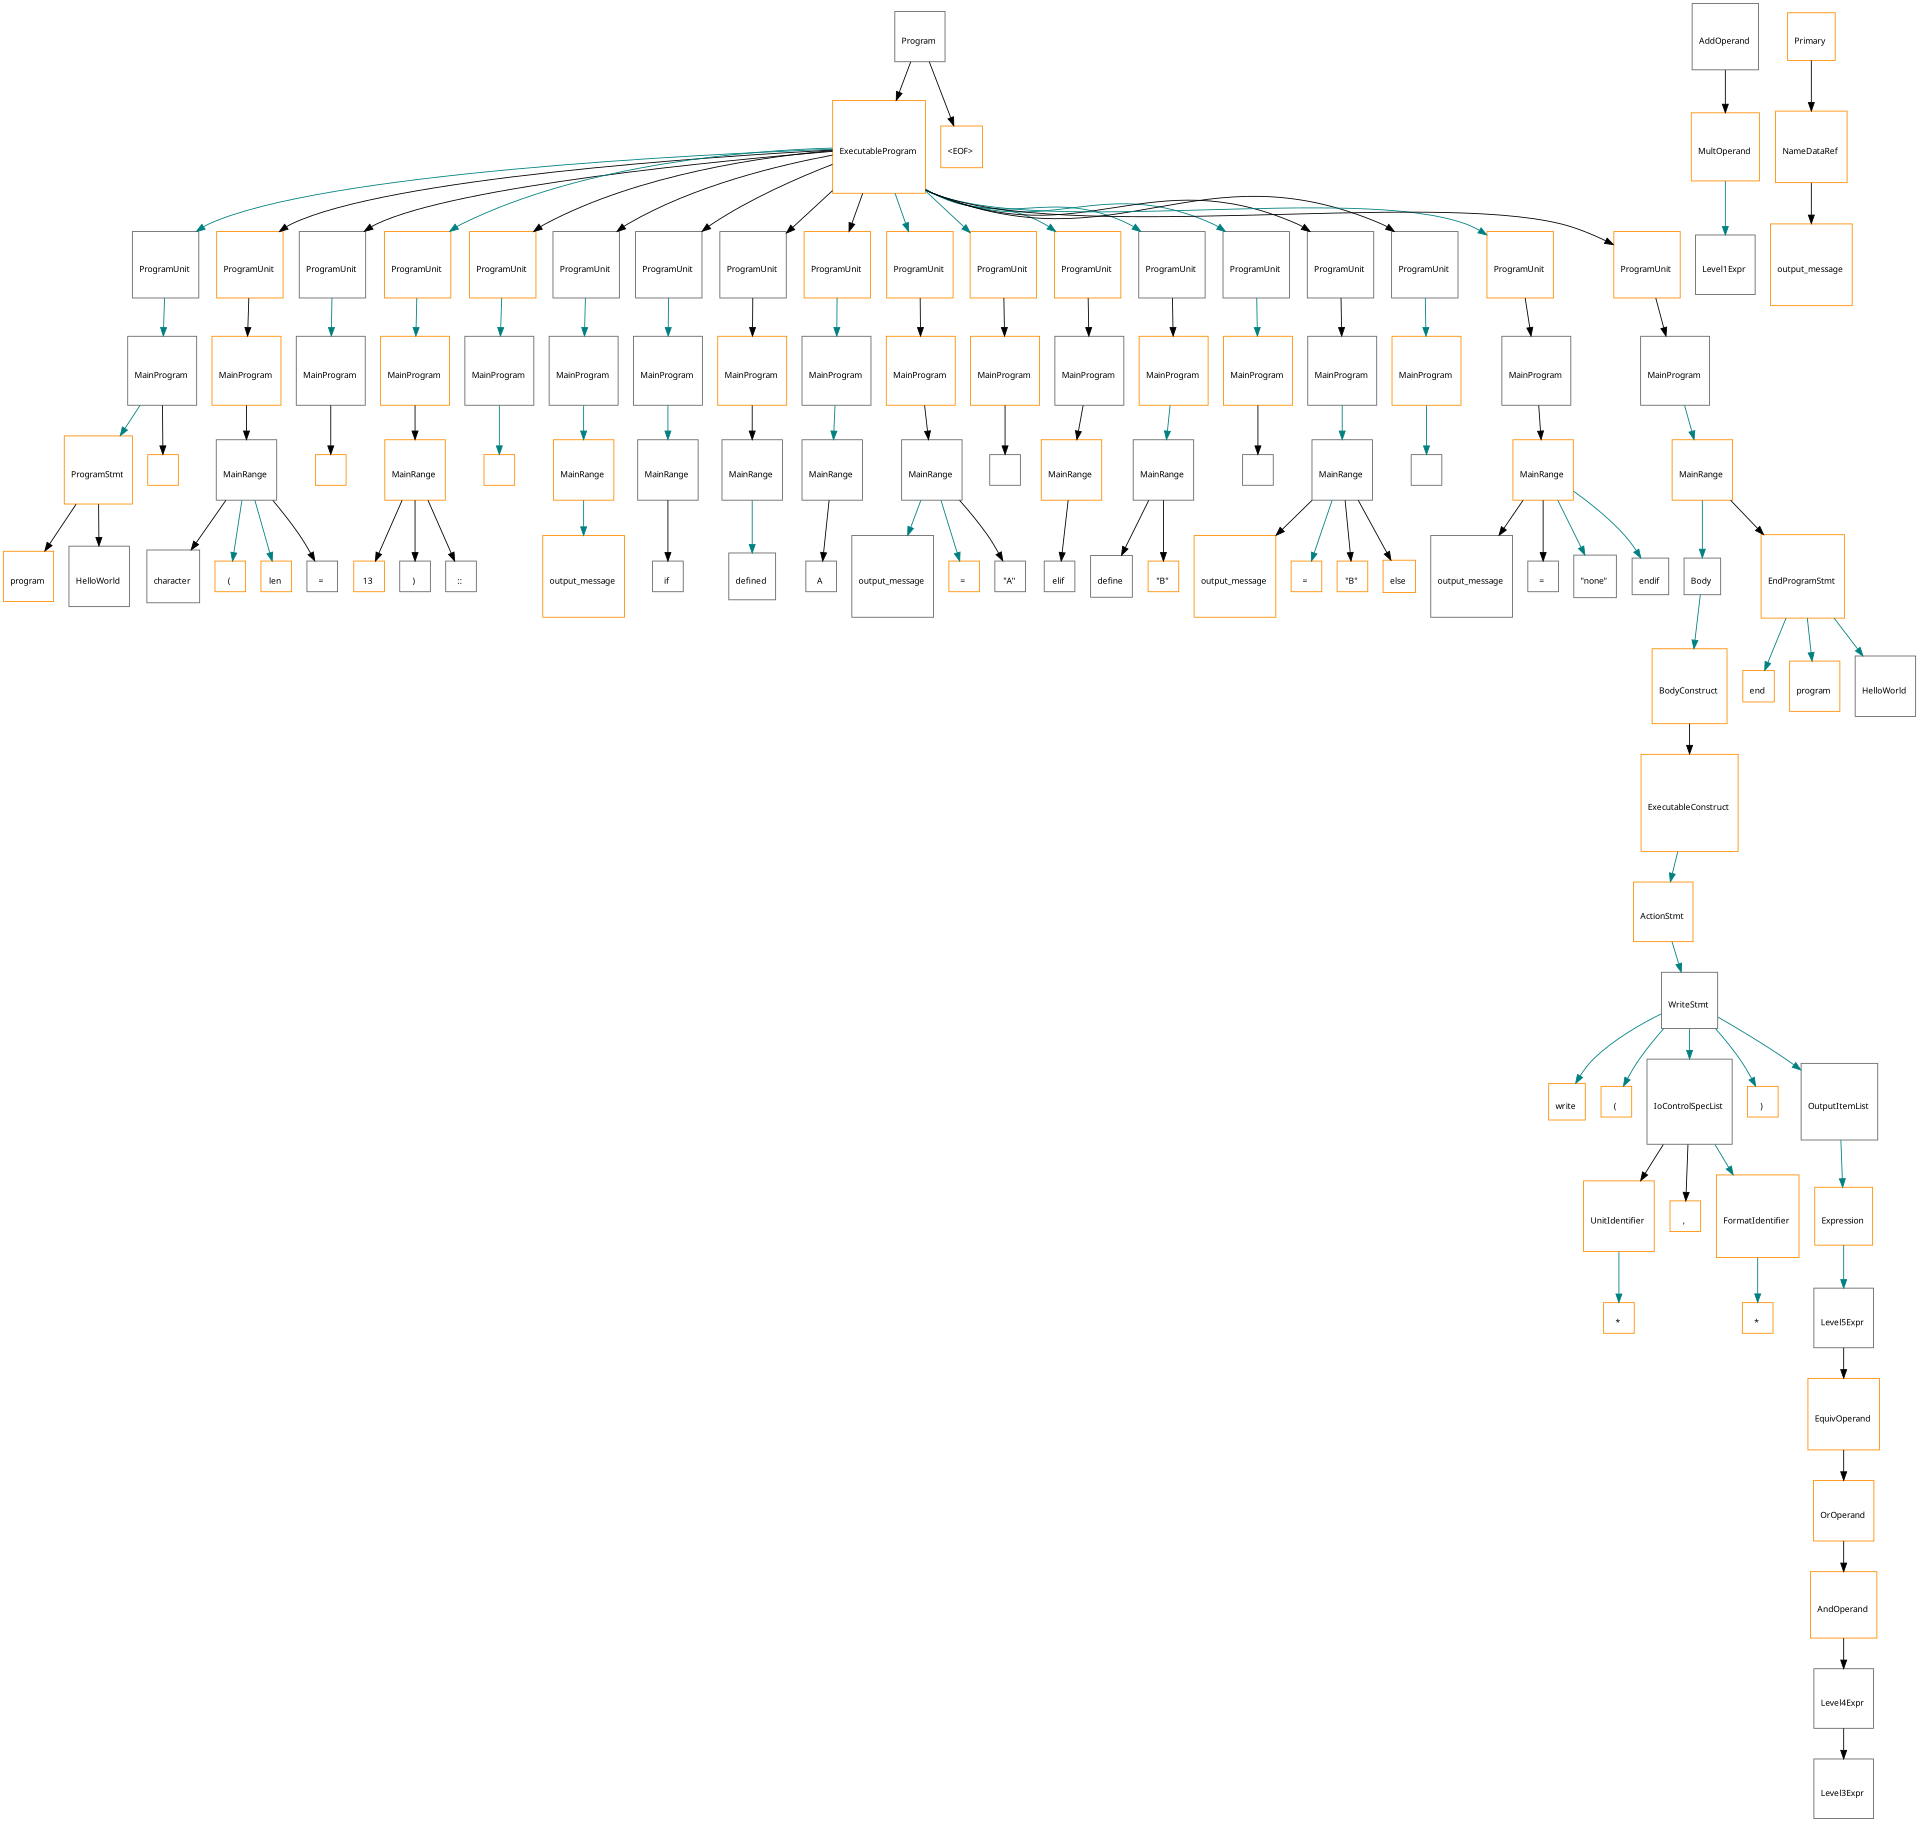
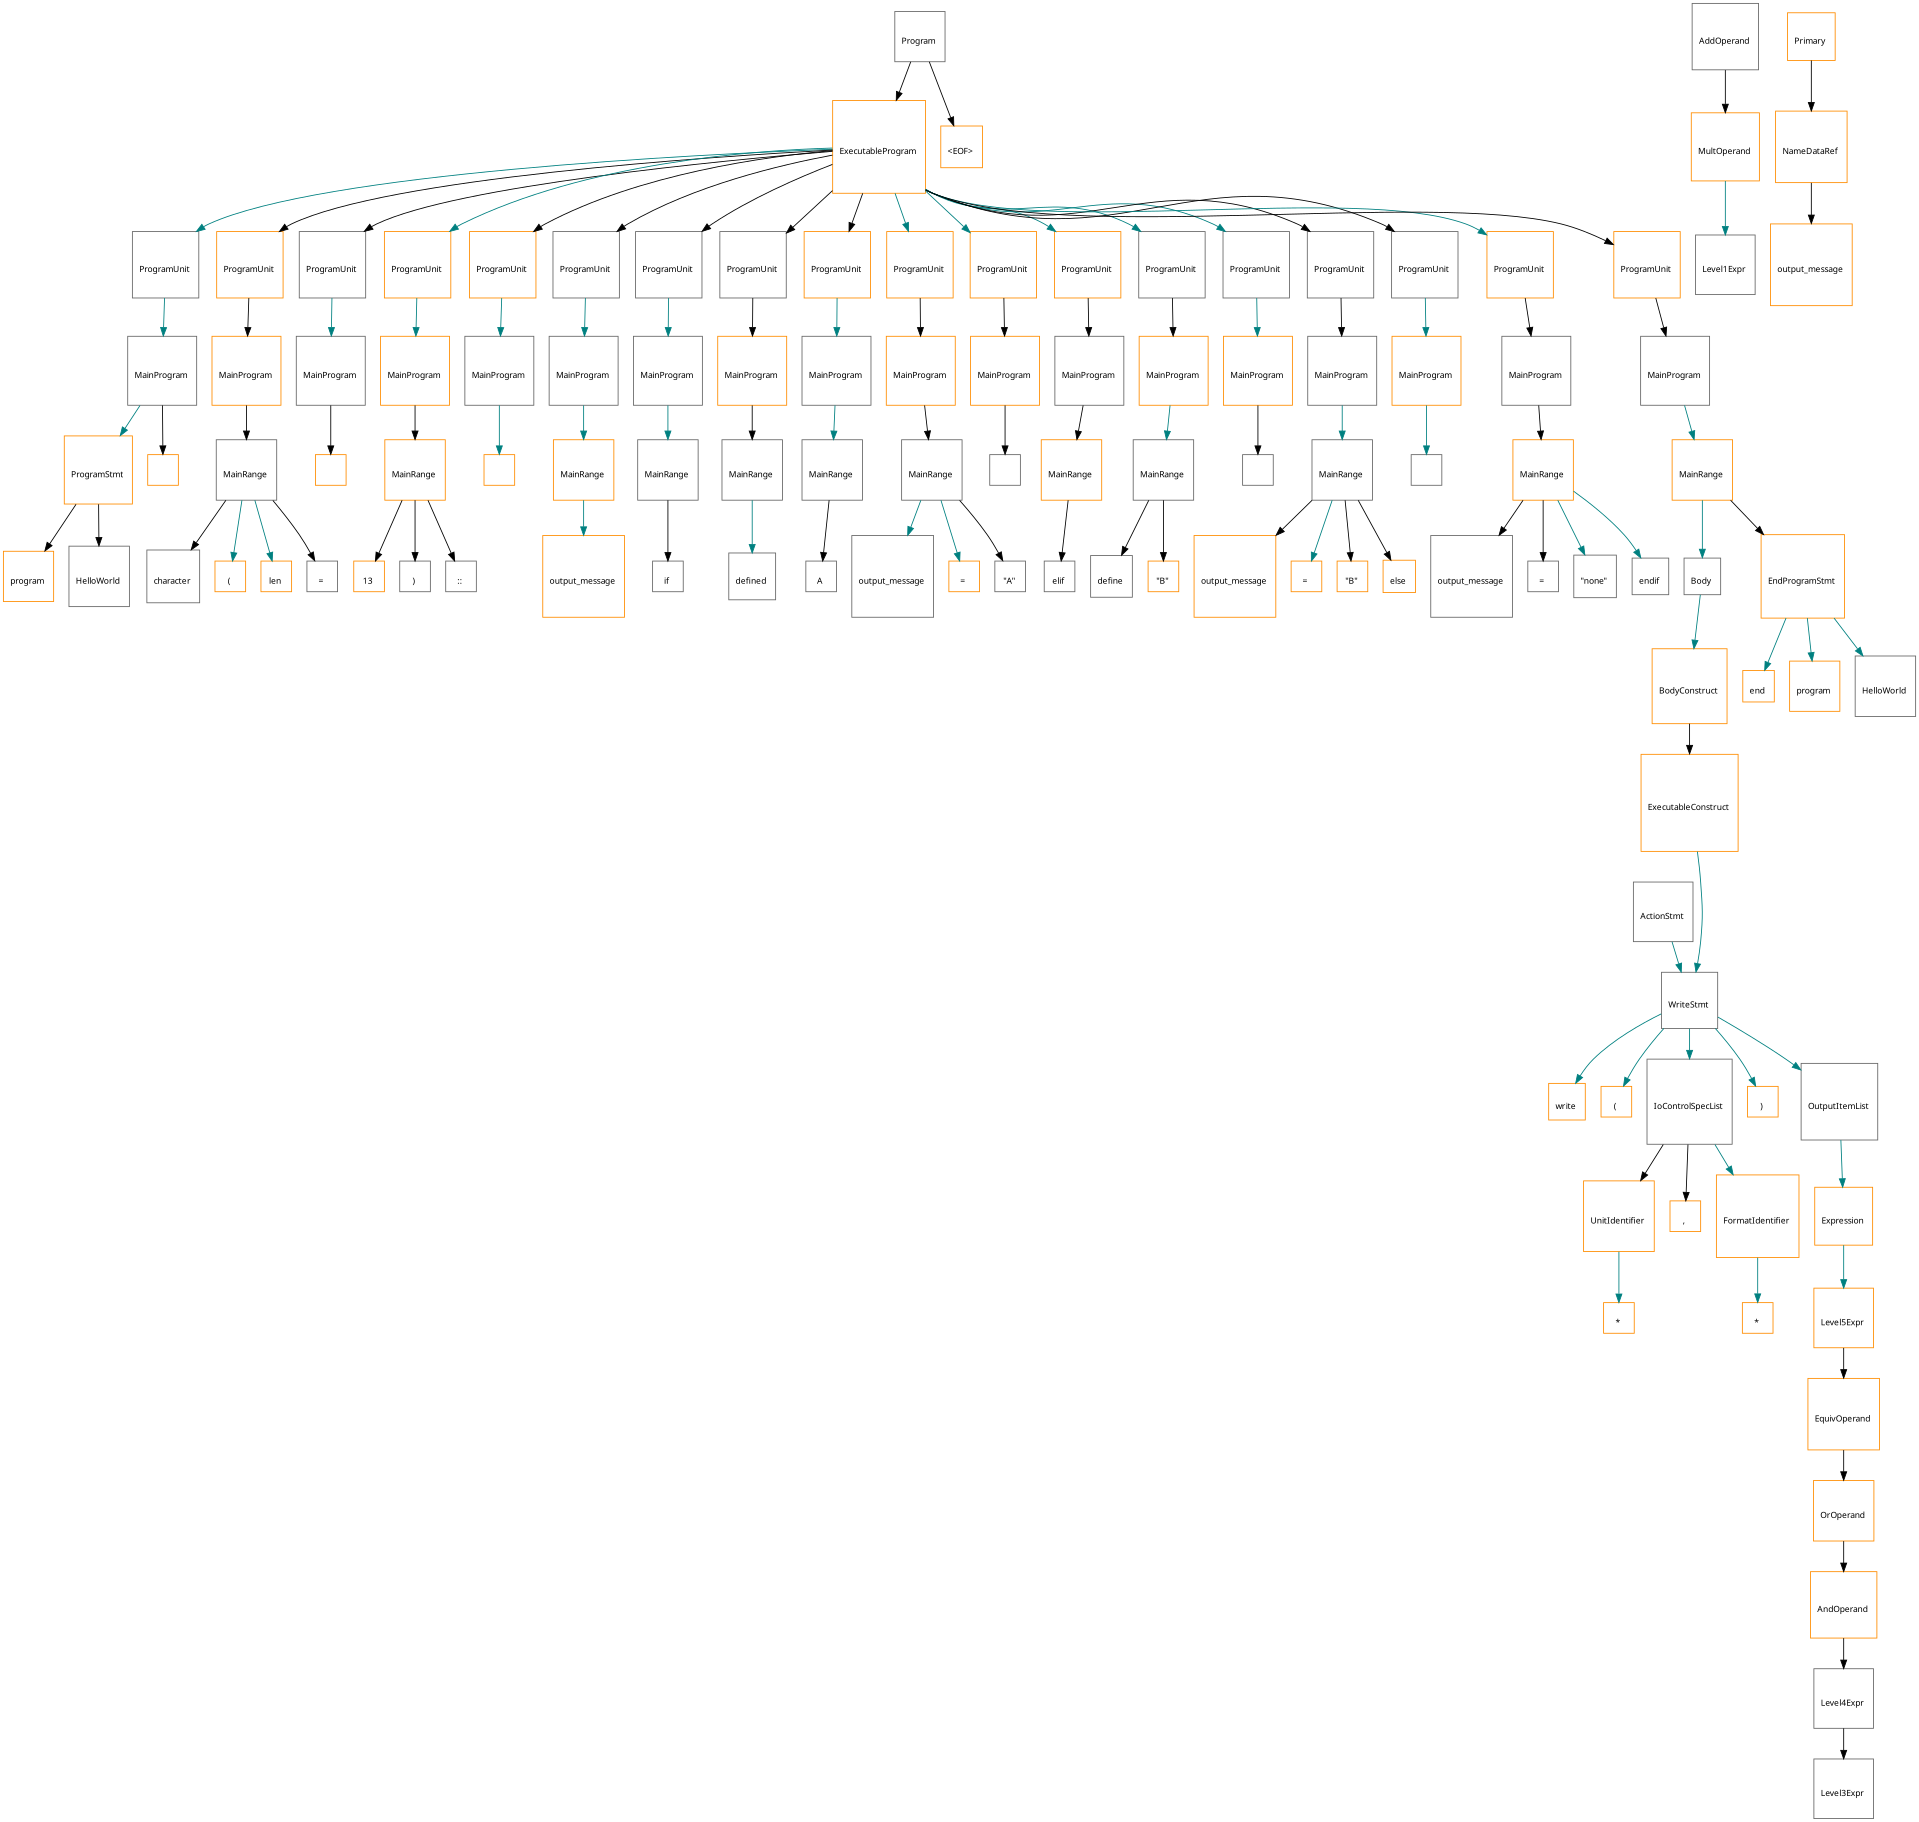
(1675, 863) -> (1702, 908)
(1663, 912) -> (1663, 912)
(1844, 1318) -> (1844, 1318)
